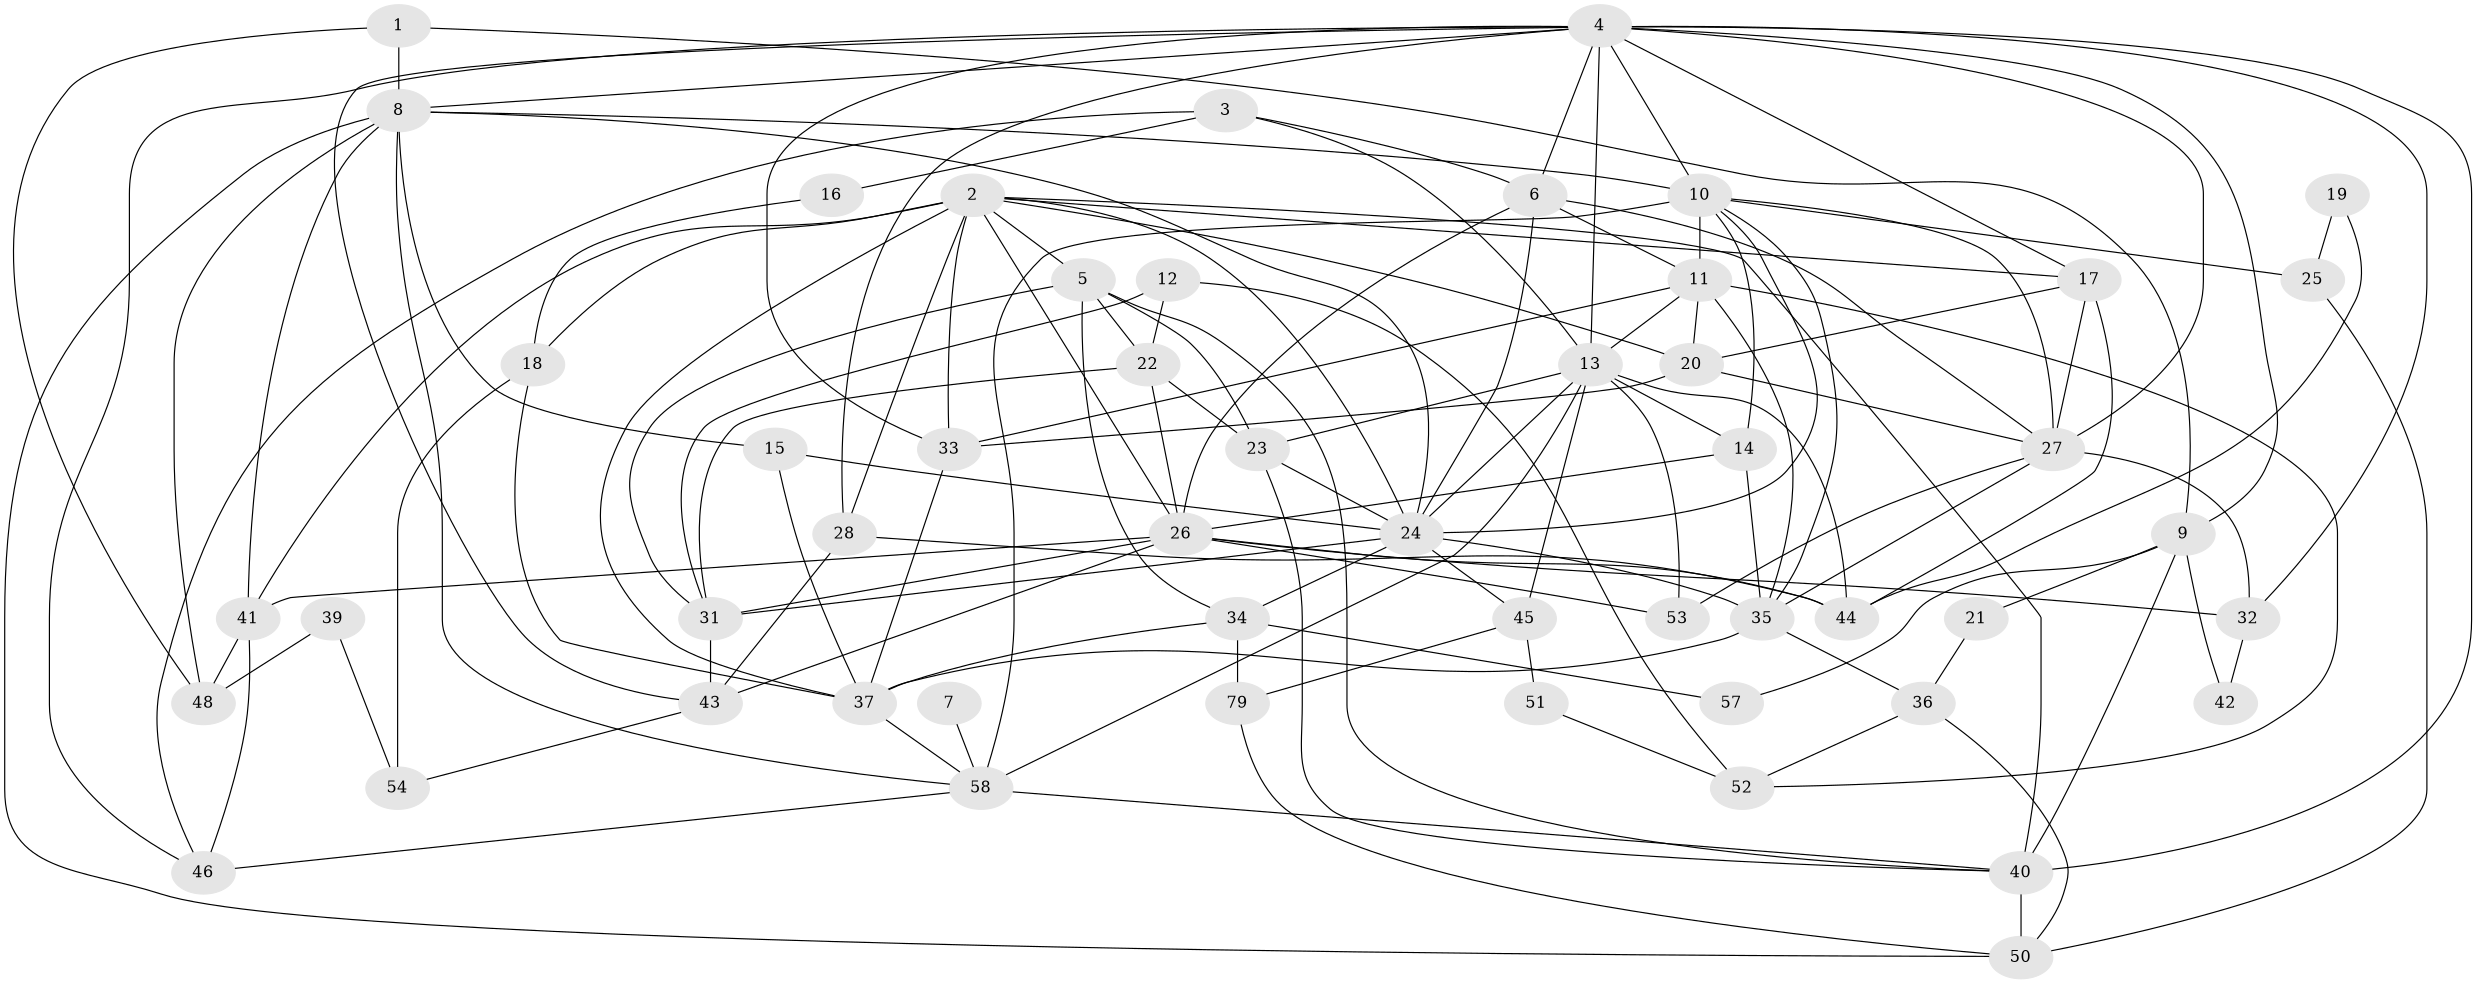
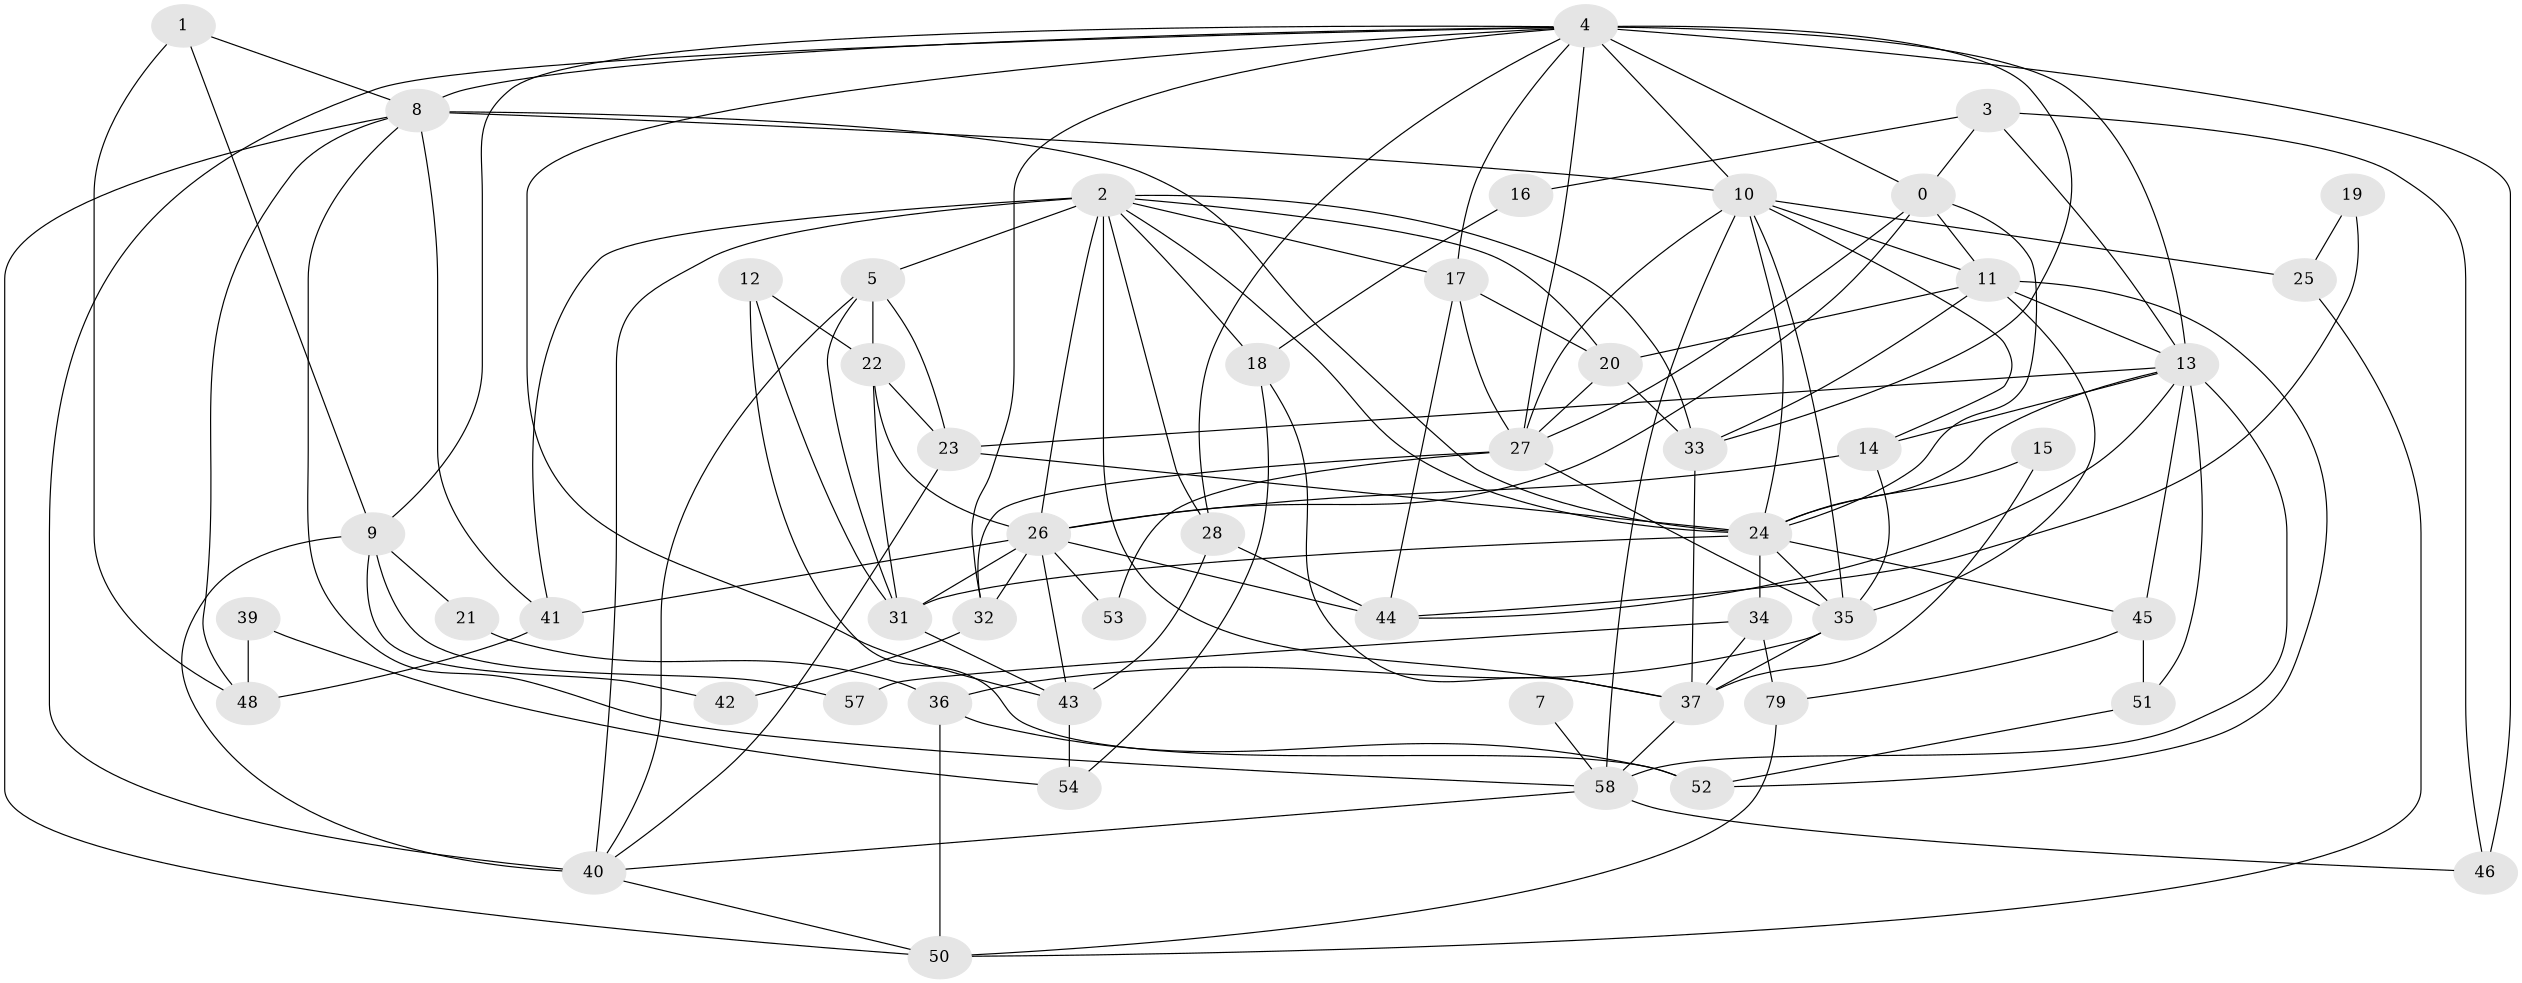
(1535, 195) -> (1923, 195)
(486, 381) -> none
(1103, 476) -> none
(1669, 480) -> (2202, 539)
(241, 748) -> none
